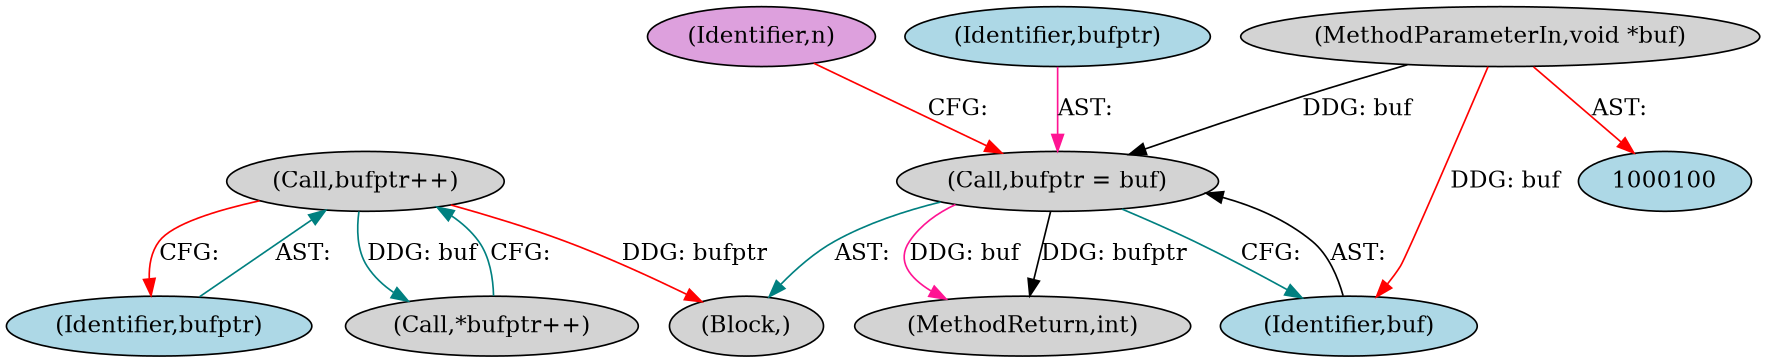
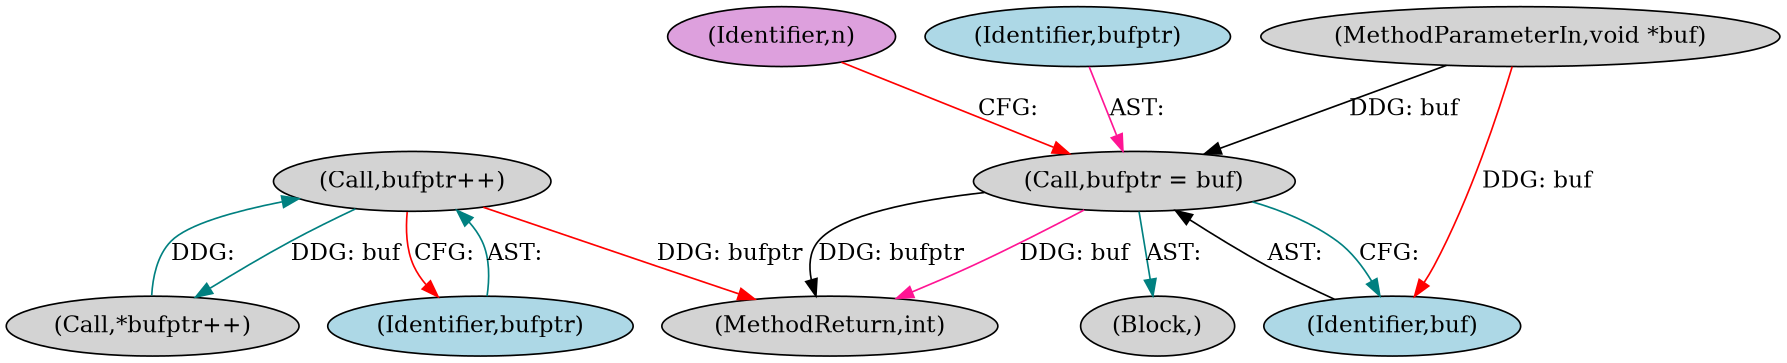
(1665, 181) -> none
(571, 244) -> (611, 251)
(524, 254) -> (207, 254)
